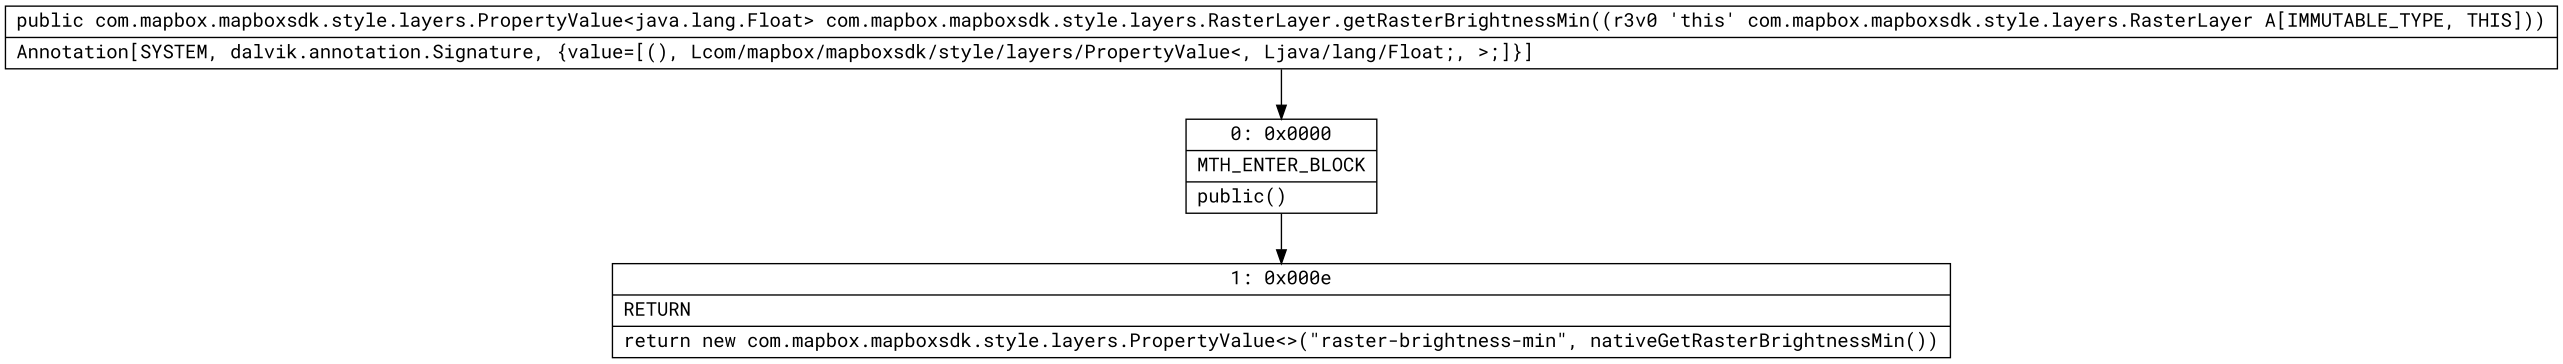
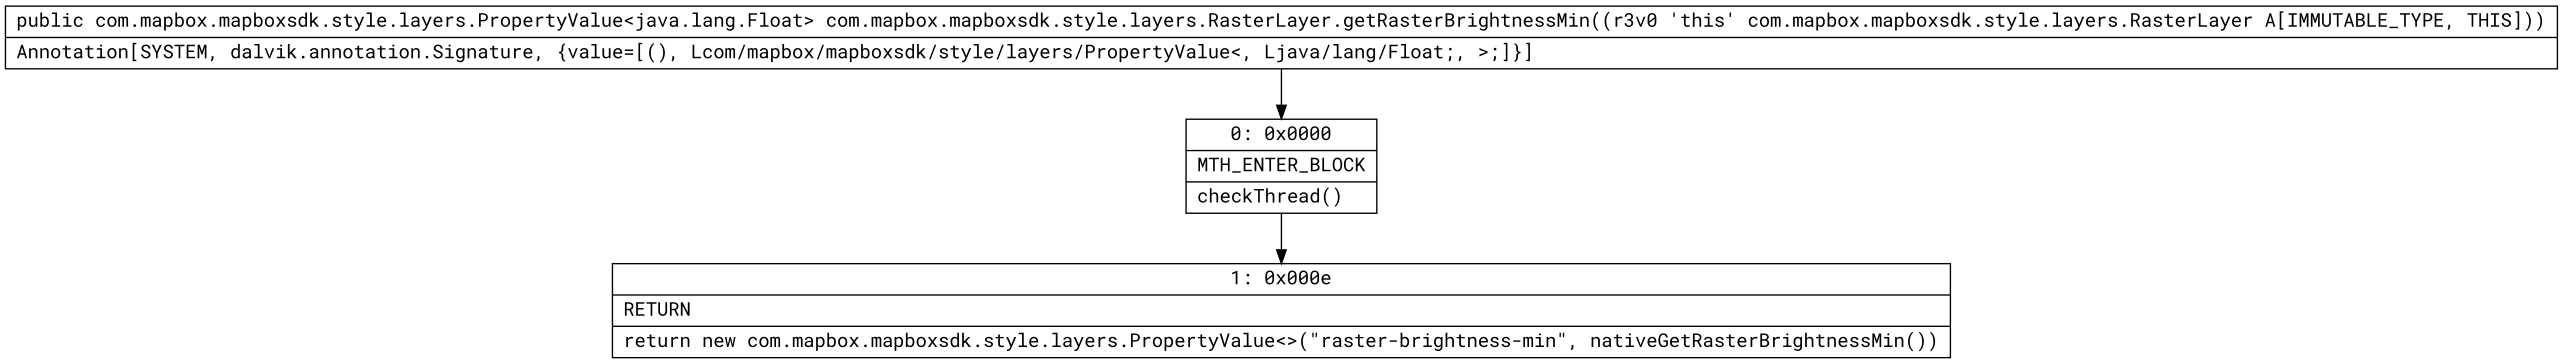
(1243, 197) -> (1271, 197)
